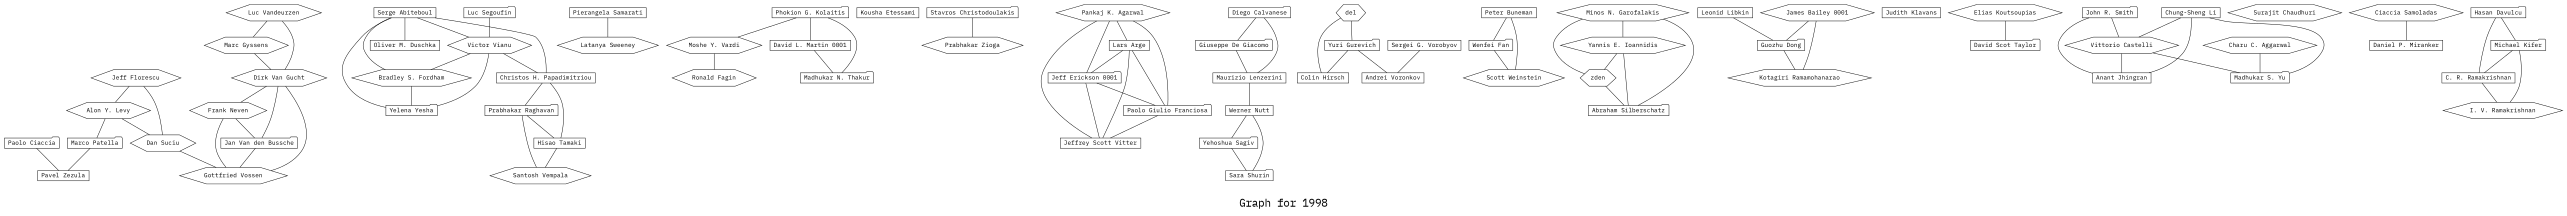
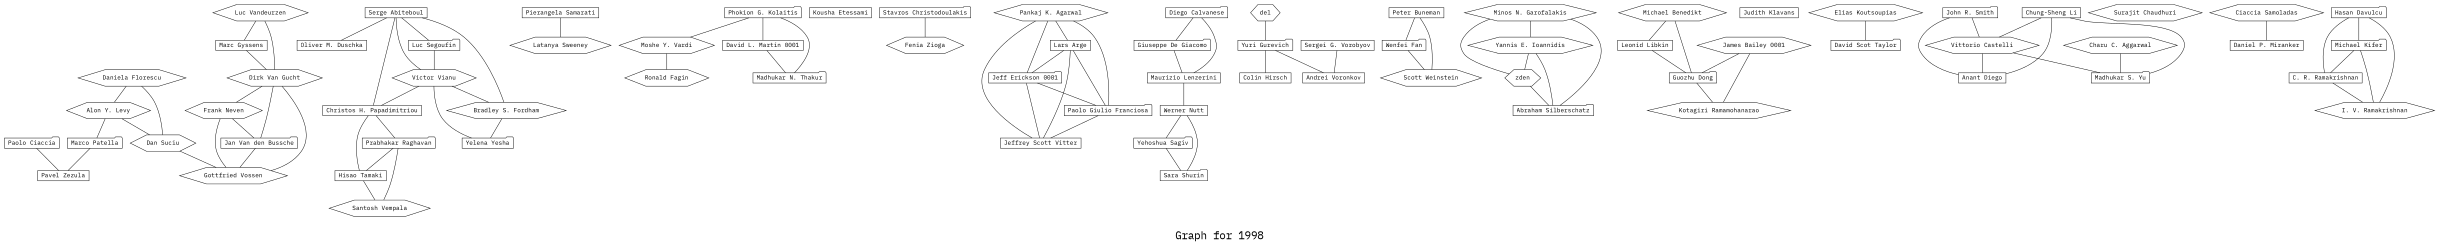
none -> (1673, 13)
(1319, 41) -> none
(246, 45) -> (241, 45)
(973, 45) -> (925, 45)
none -> (2394, 56)
(343, 64) -> (415, 29)
(136, 78) -> (132, 78)
(2122, 78) -> (1982, 78)
